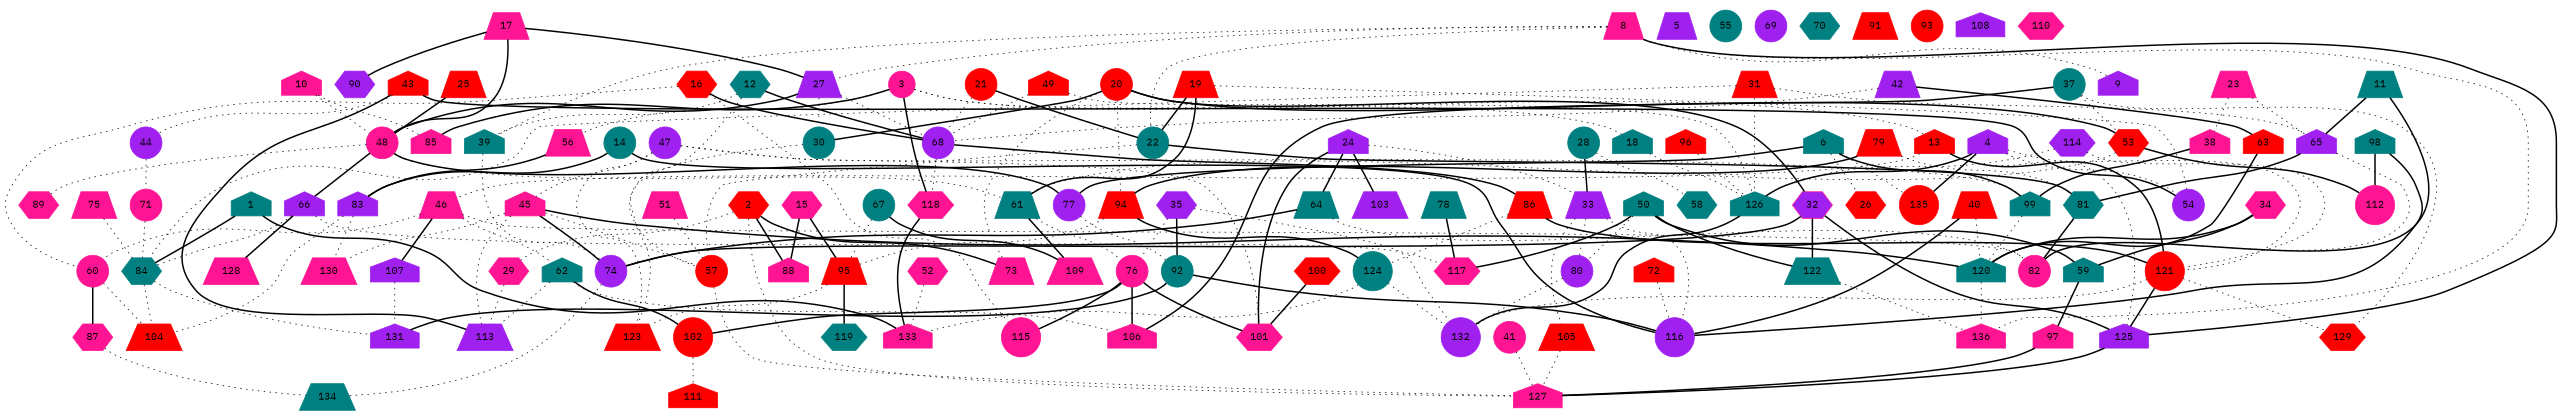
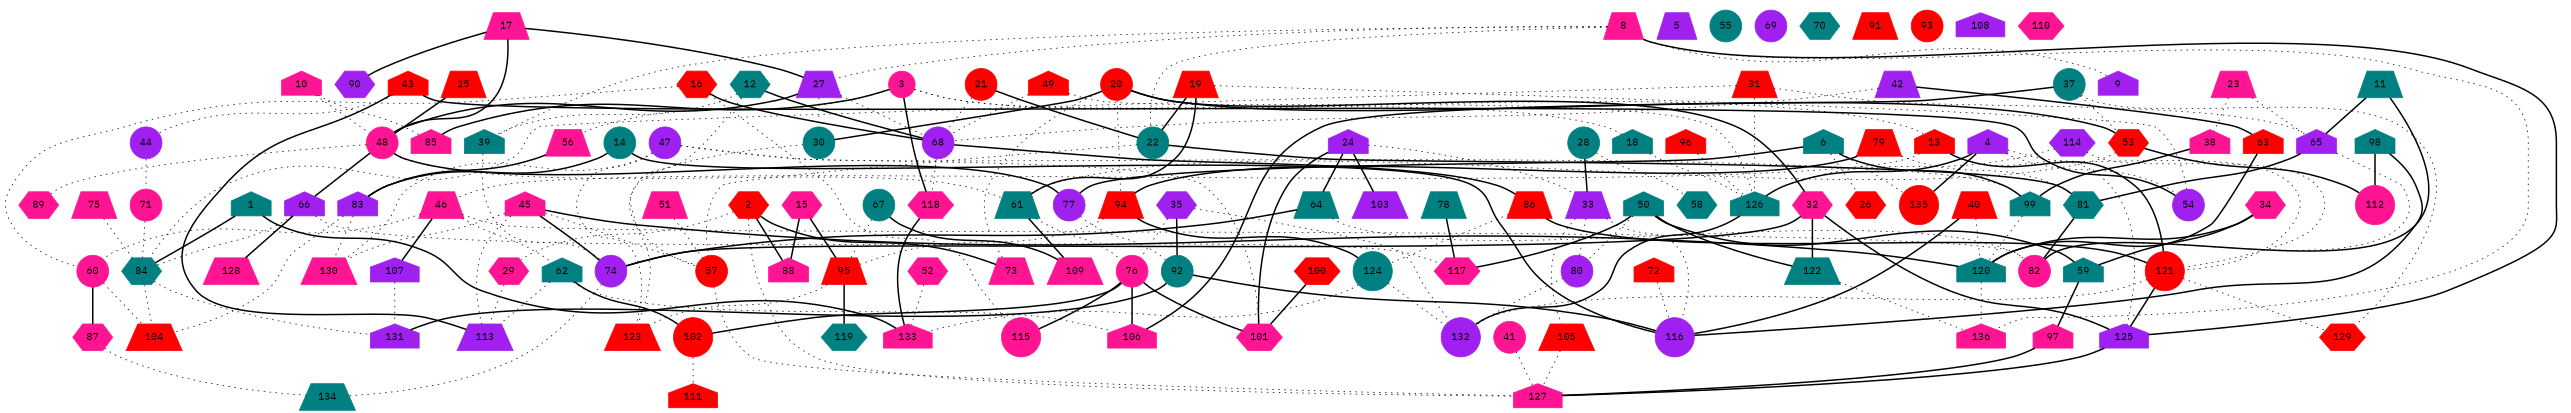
(594, 173) -> (473, 164)
(1812, 205) -> (1812, 205)
